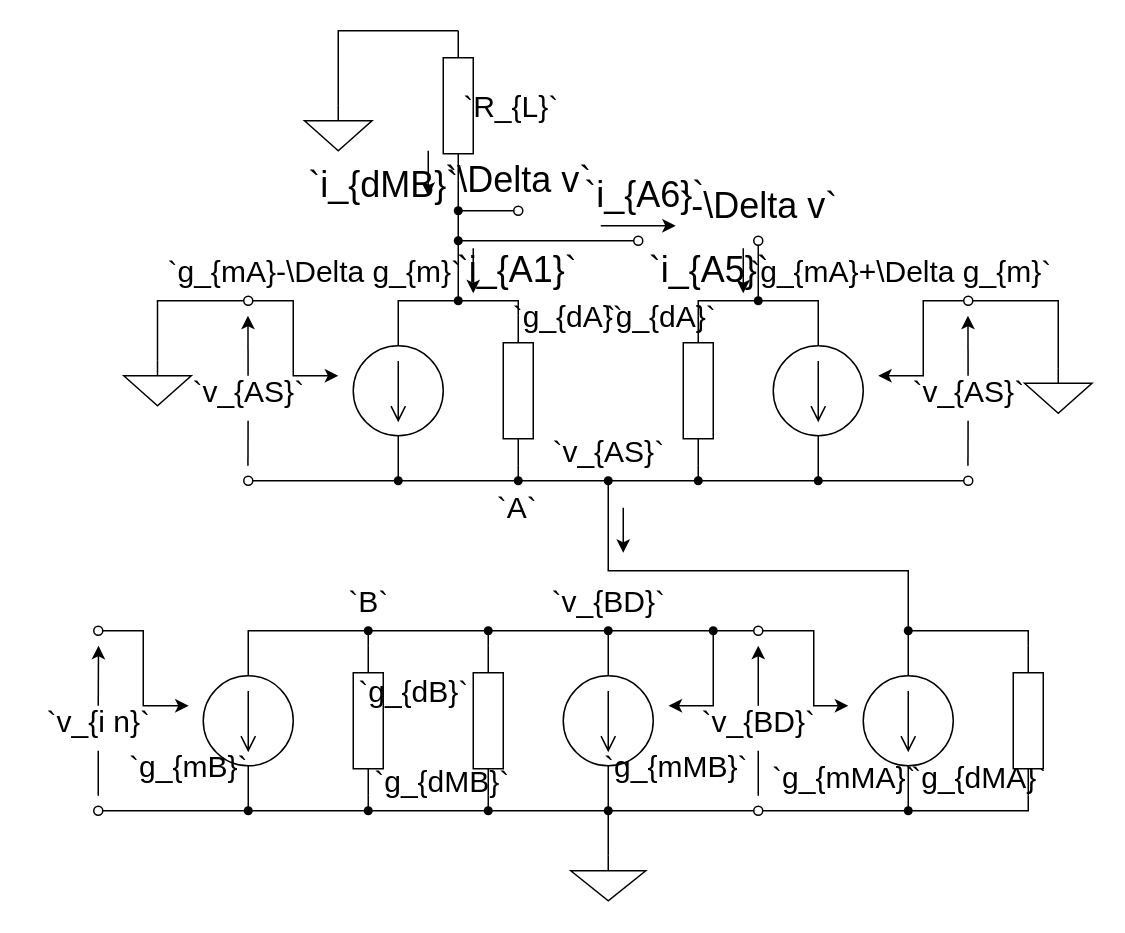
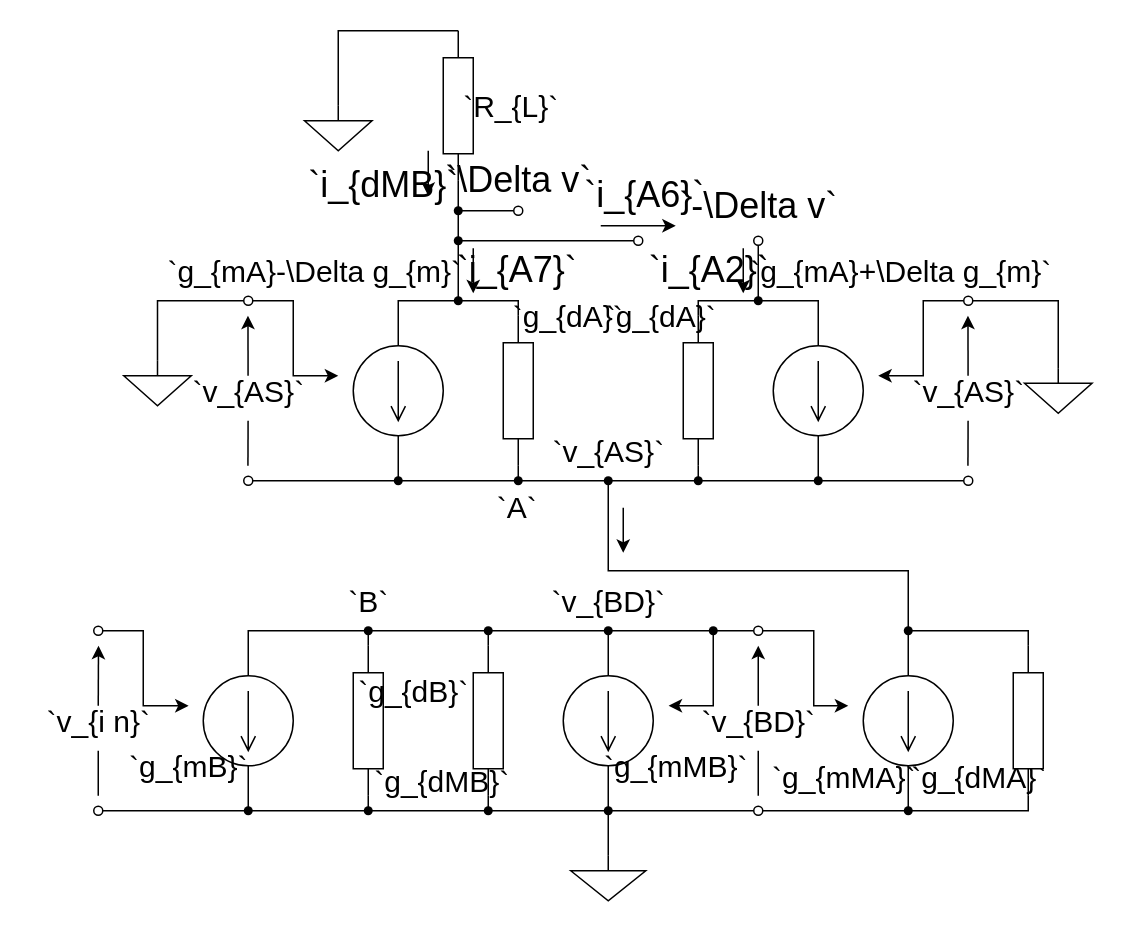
(518, 271) -> (518, 271)
(710, 271) -> (710, 271)
